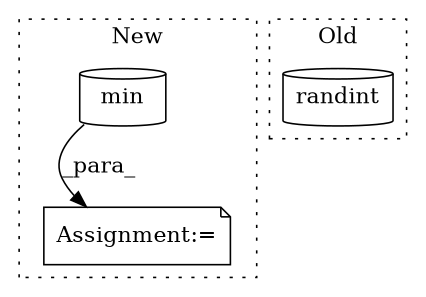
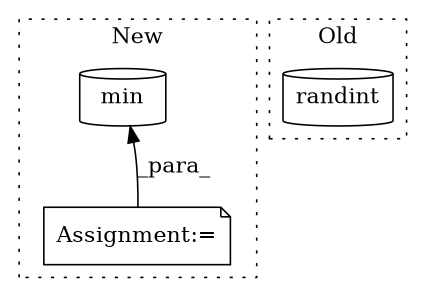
(60, 158) -> (137, 174)
